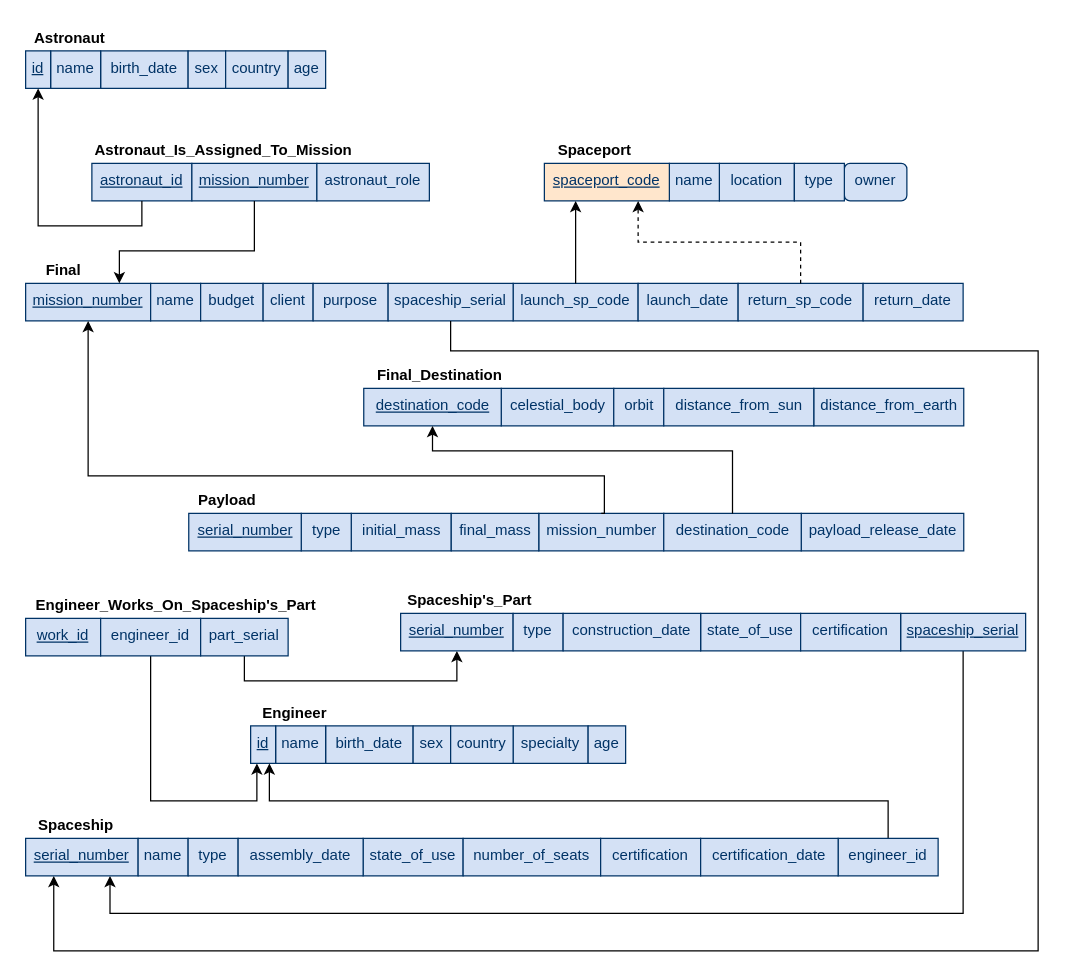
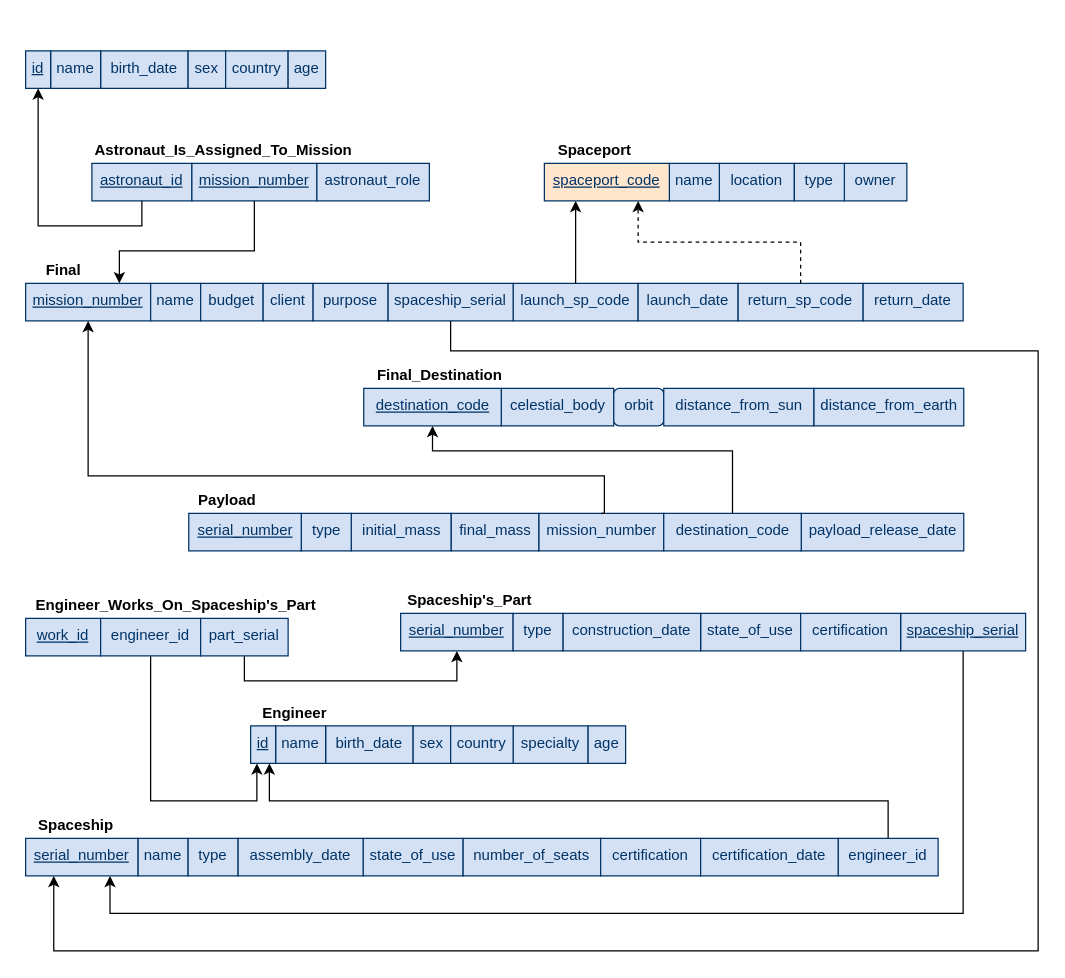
(69, 38) -> none
(876, 182) -> (876, 182)
(639, 407) -> (639, 407)
